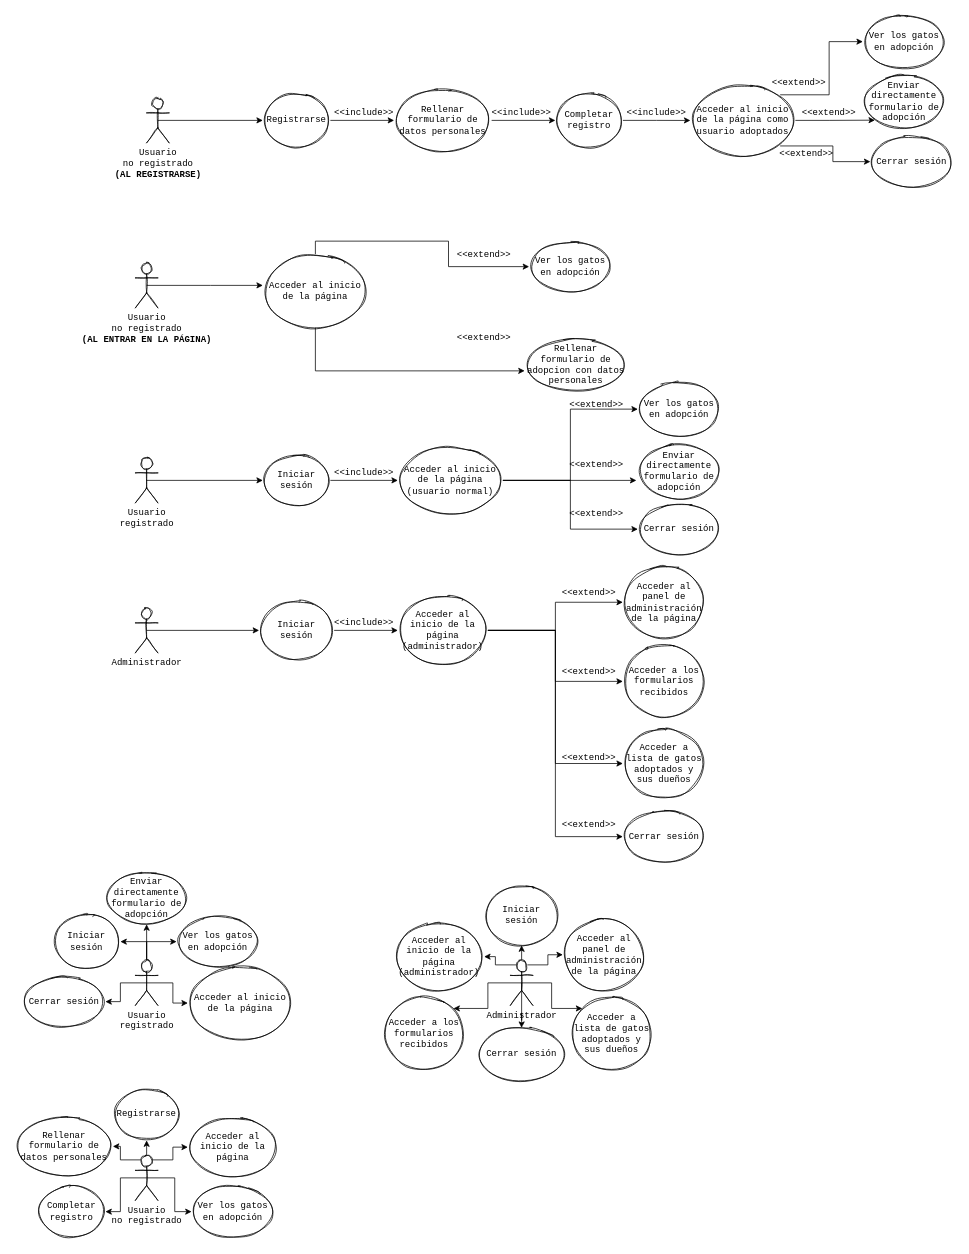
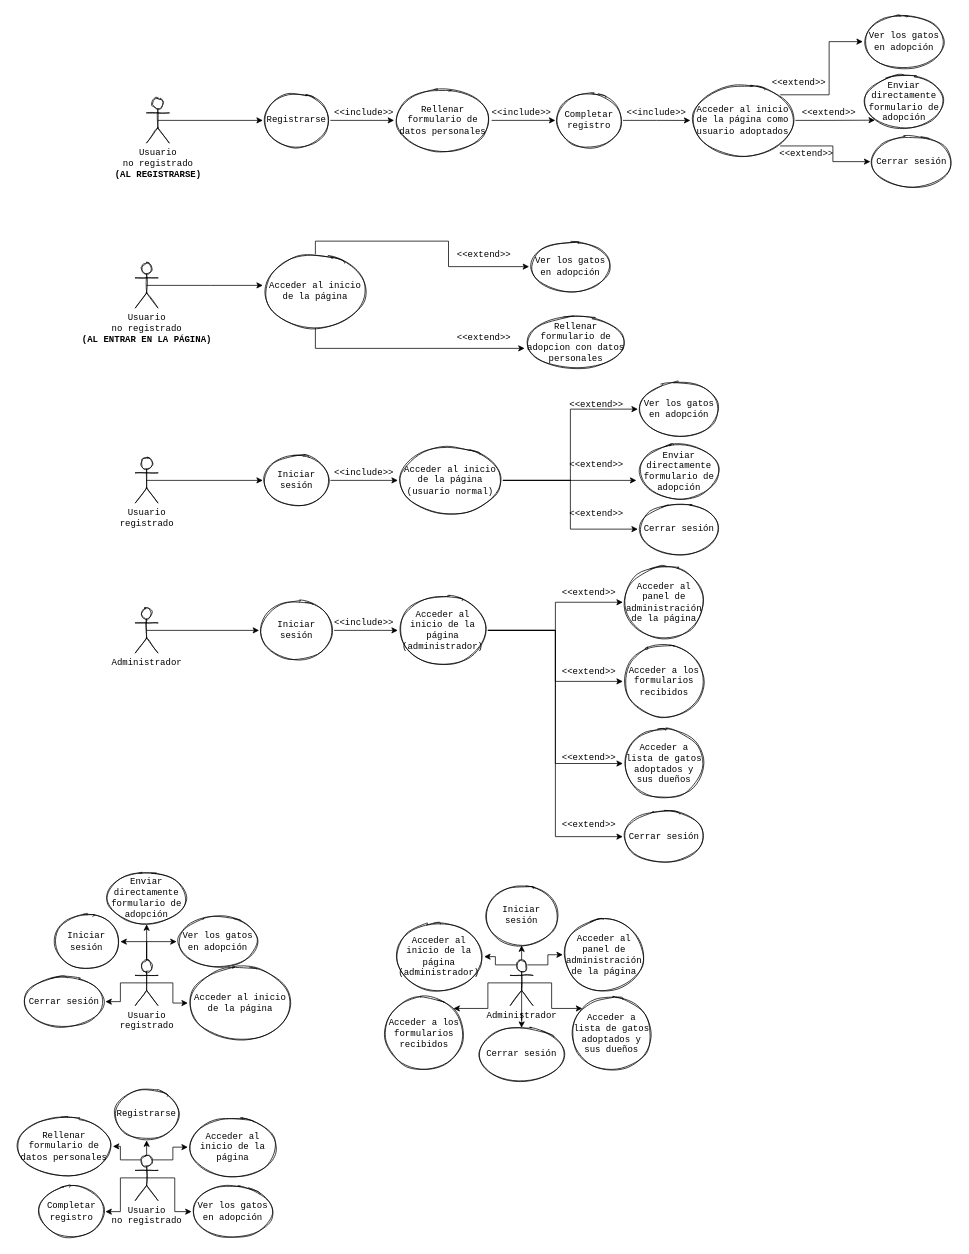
(576, 365) -> (576, 342)
